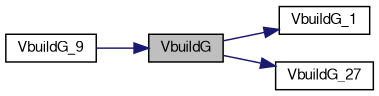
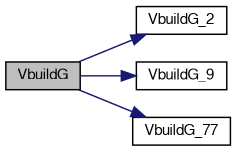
(324, 20) -> (182, 20)
(115, 48) -> (101, 76)
(324, 76) -> (182, 131)
